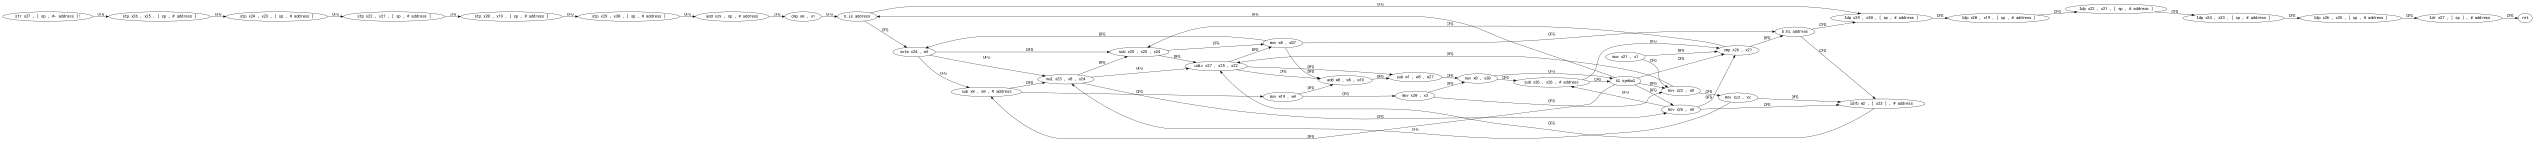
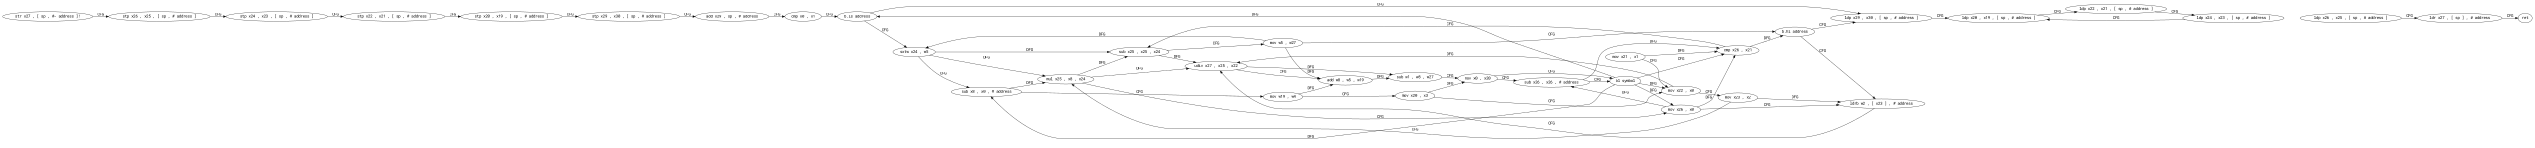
(2291, 18) -> (2117, 20)
(1249, 55) -> none
